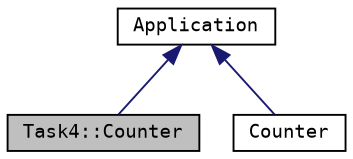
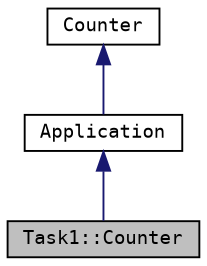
(250, 87) -> (103, 90)
(103, 133) -> (103, 239)
